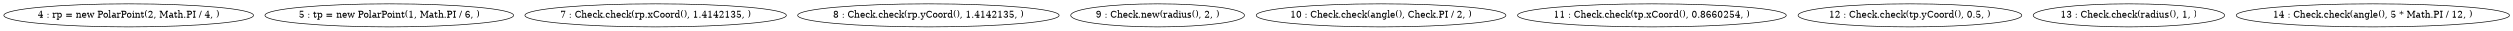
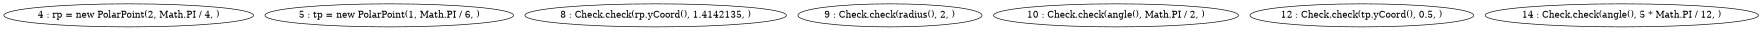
(656, 15) -> none
(1158, 15) -> (890, 15)
(1381, 15) -> (1116, 15)
(1652, 15) -> none
(2129, 15) -> none
